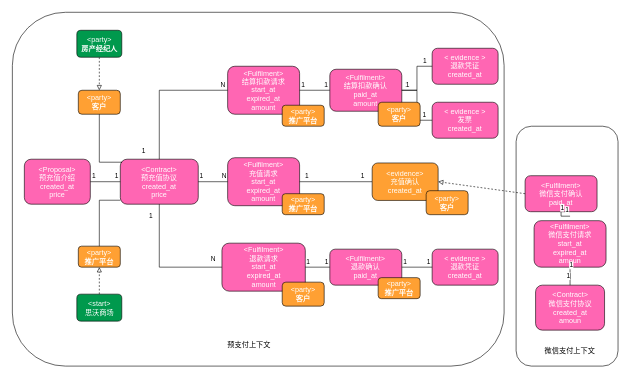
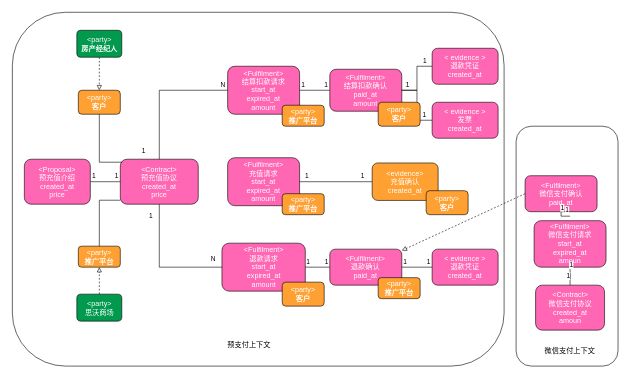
(212, 182) -> none
(484, 188) -> (466, 221)
(100, 308) -> (100, 308)
